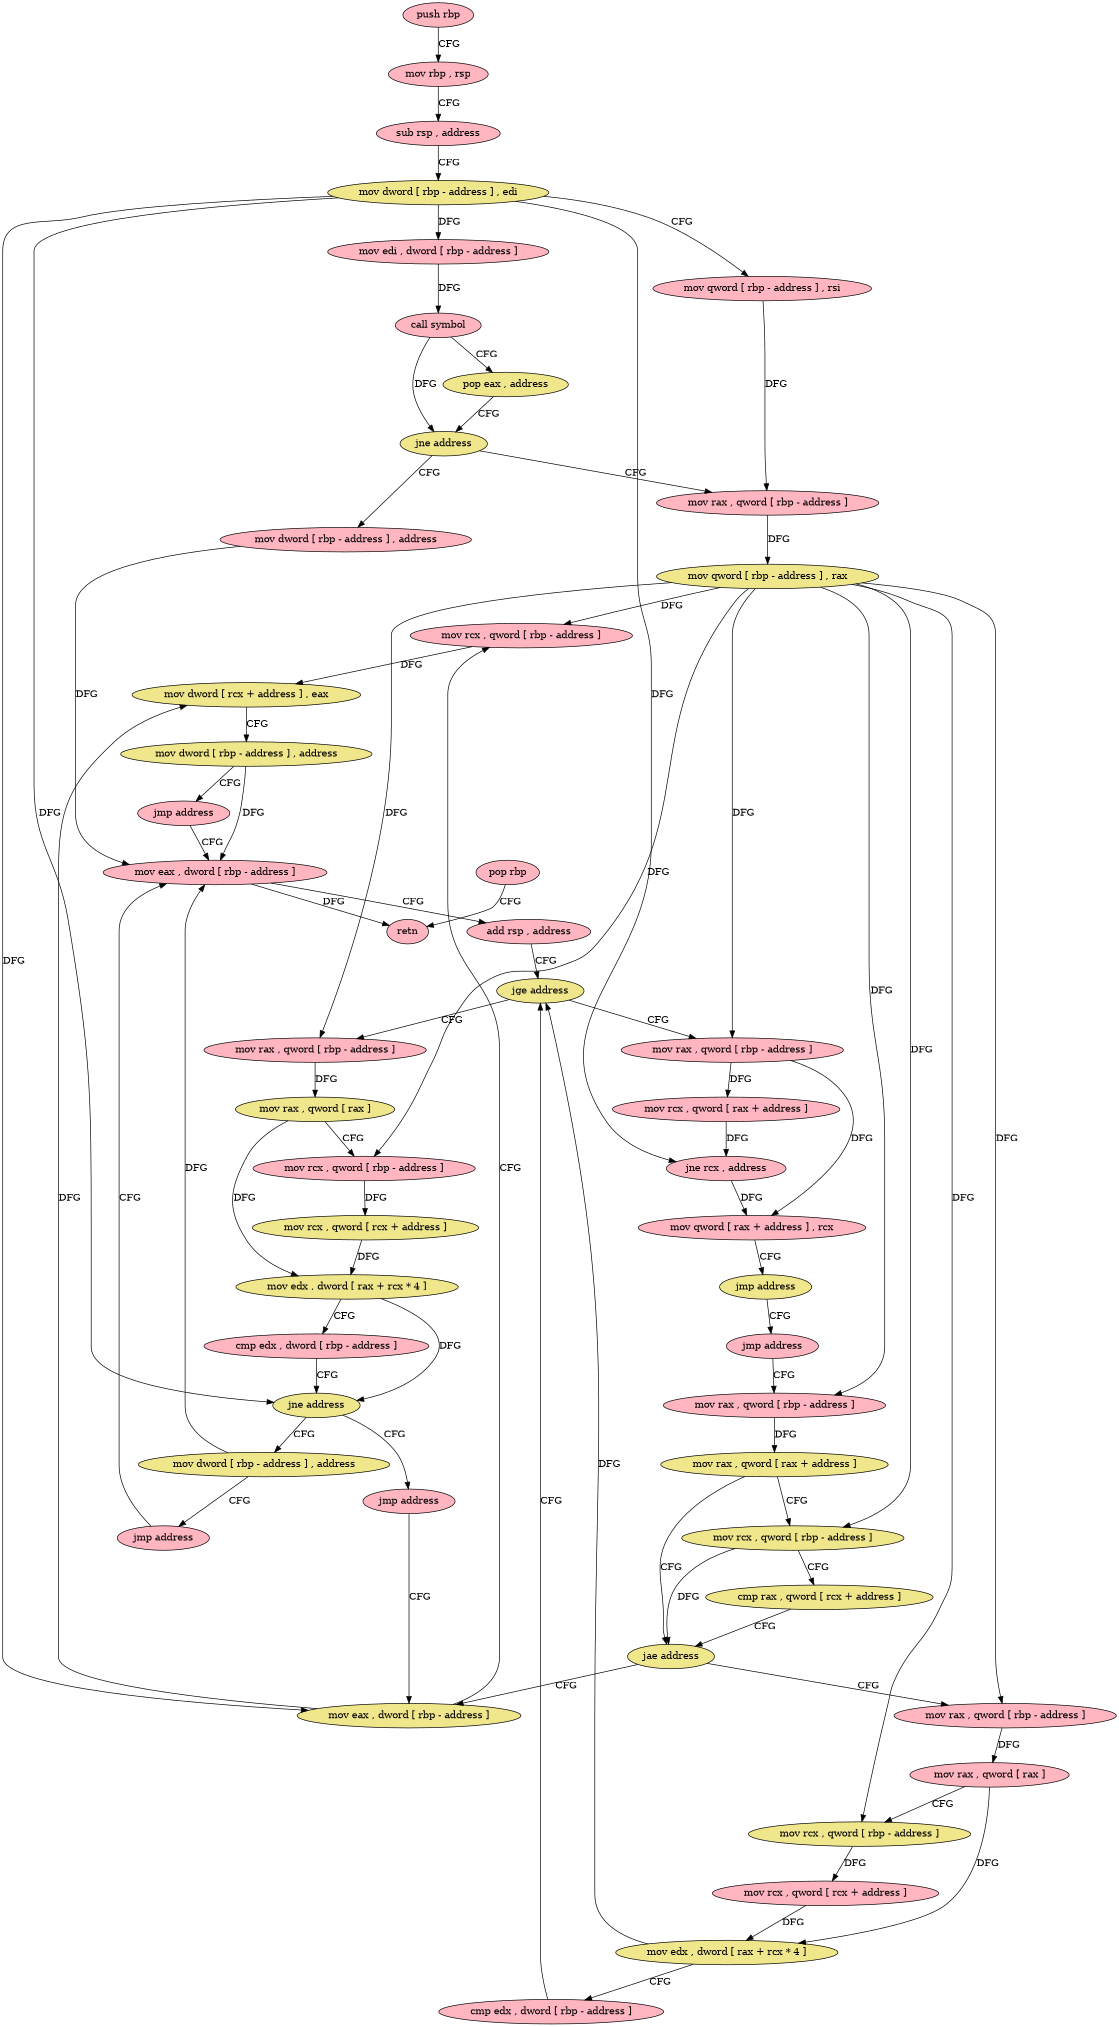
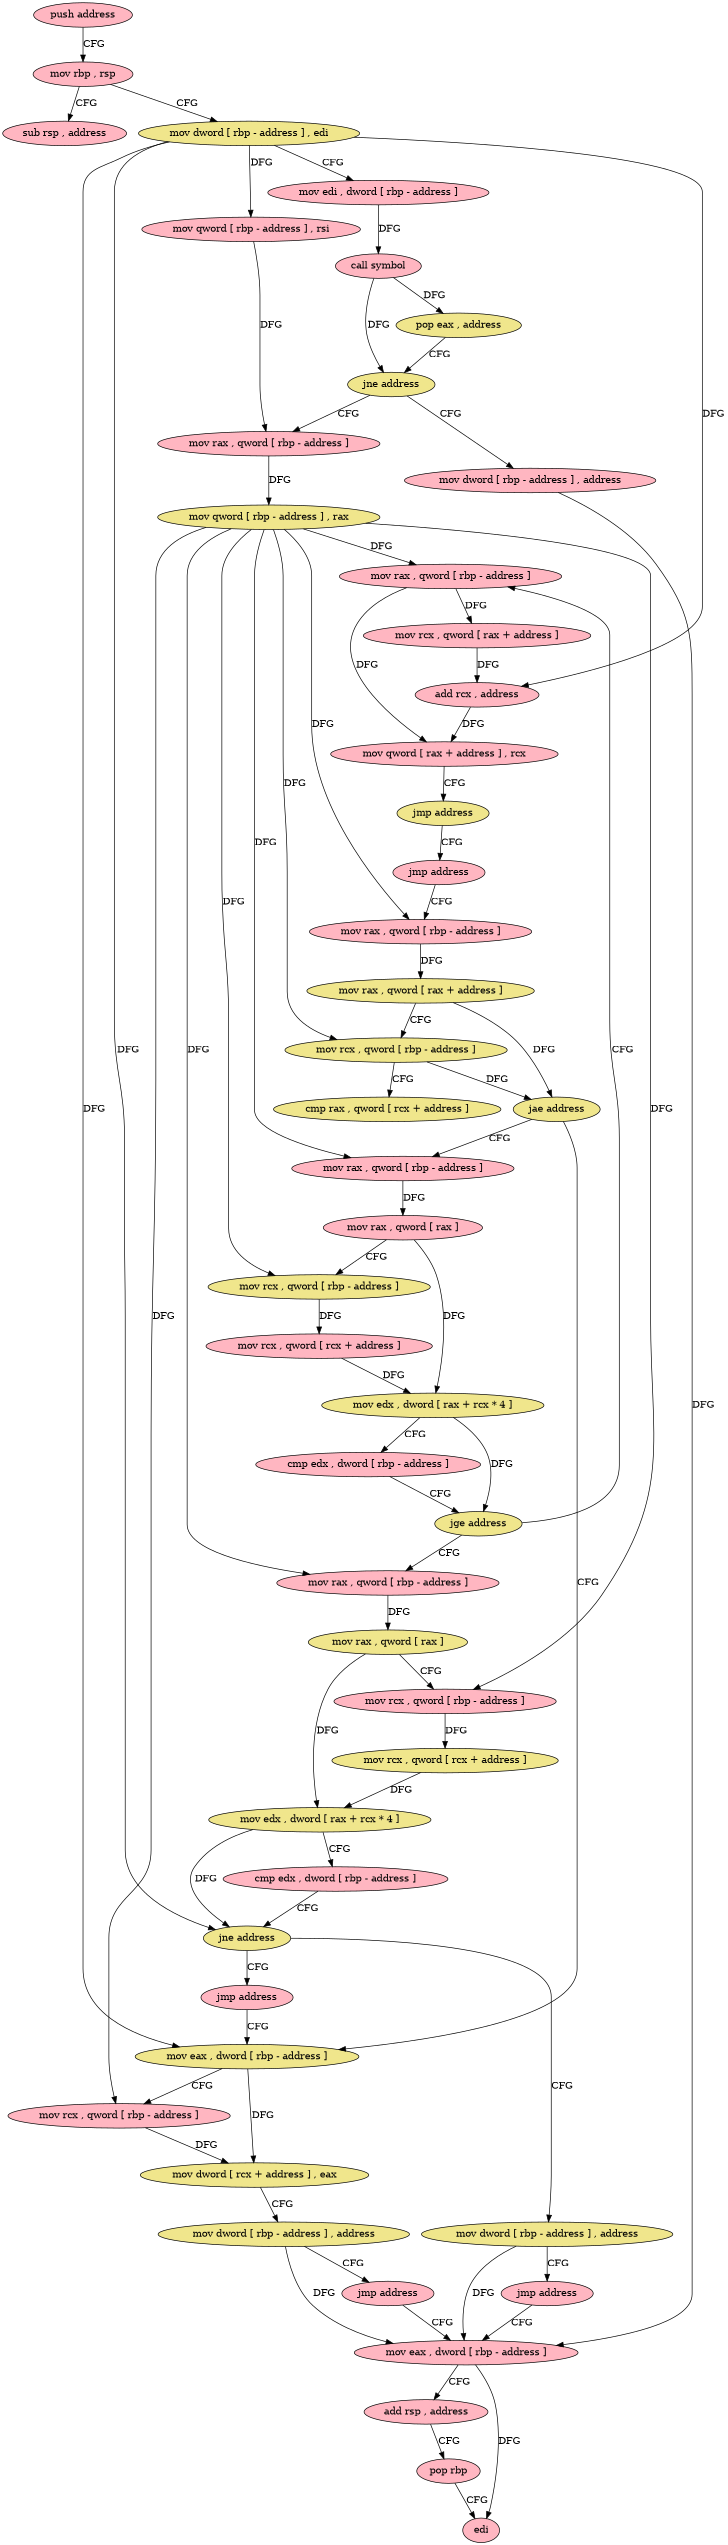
(438, 15) -> (83, 15)
(438, 160) -> (161, 102)
(450, 222) -> (333, 163)
(682, 222) -> (262, 163)
(487, 355) -> (435, 296)
(408, 932) -> (481, 2530)
(534, 958) -> (436, 2438)
(726, 1169) -> (477, 695)
(671, 1568) -> (544, 1050)
(746, 1626) -> none
